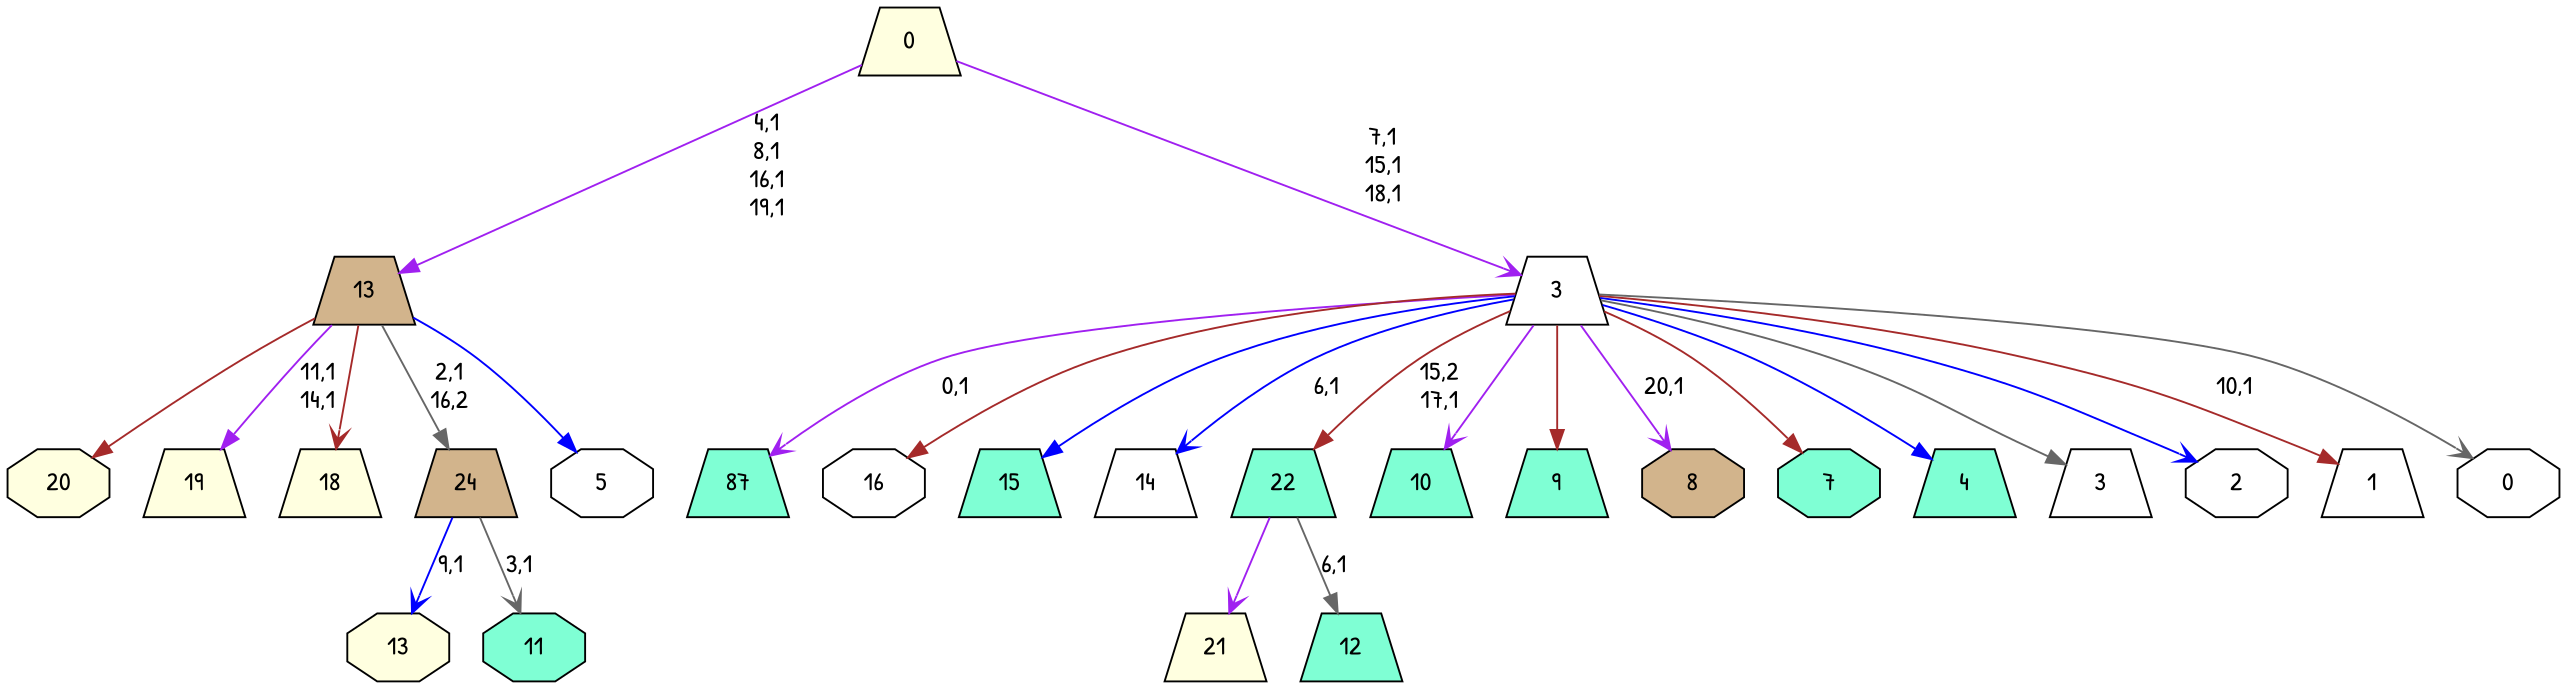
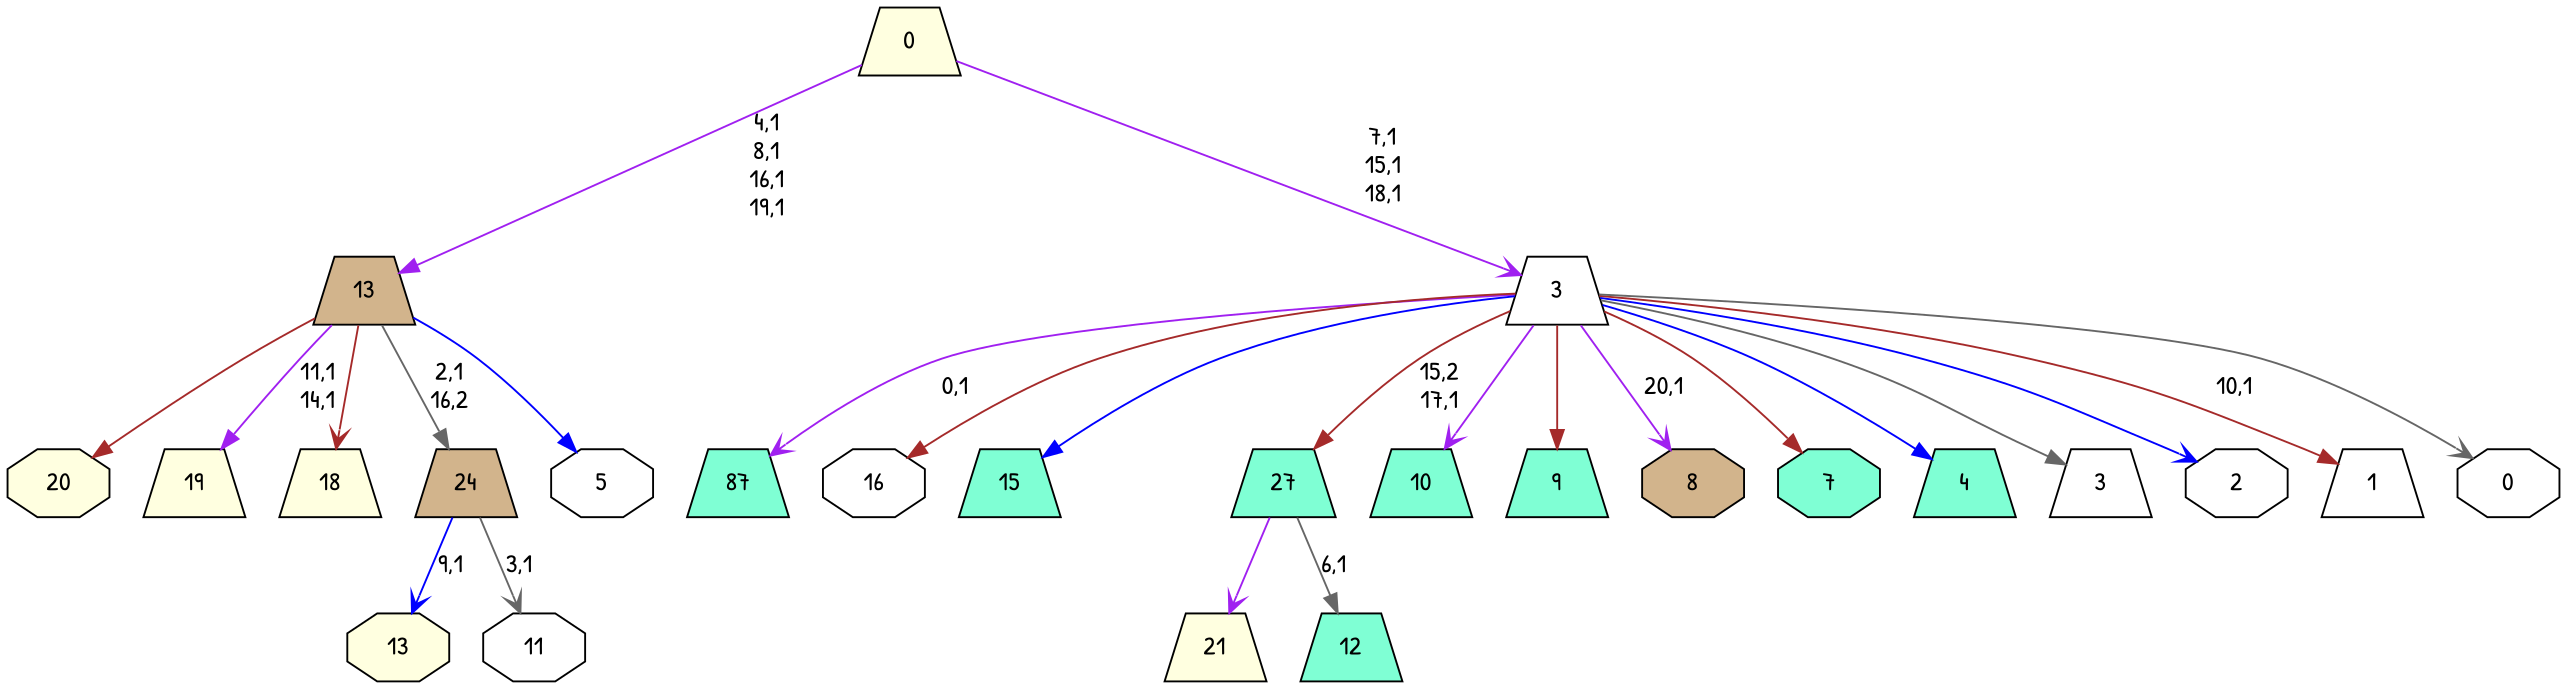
(1146, 483) -> none
(1284, 483) -> (1284, 483)
(534, 647) -> (534, 647)
